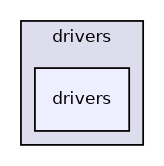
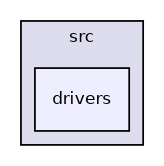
(82, 38) -> (82, 38)
